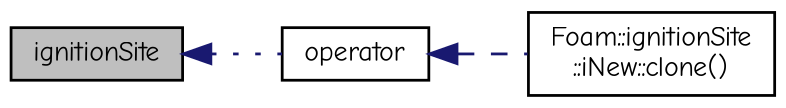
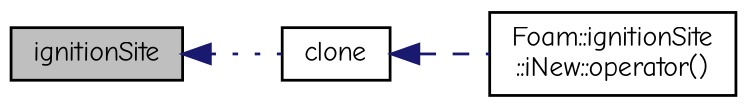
(356, 54) -> (336, 54)
(652, 54) -> (613, 54)
